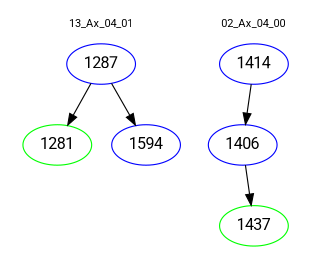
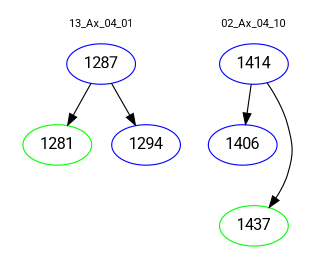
(254, 24) -> (254, 24)
(146, 145) -> (146, 145)
(247, 180) -> (291, 139)
